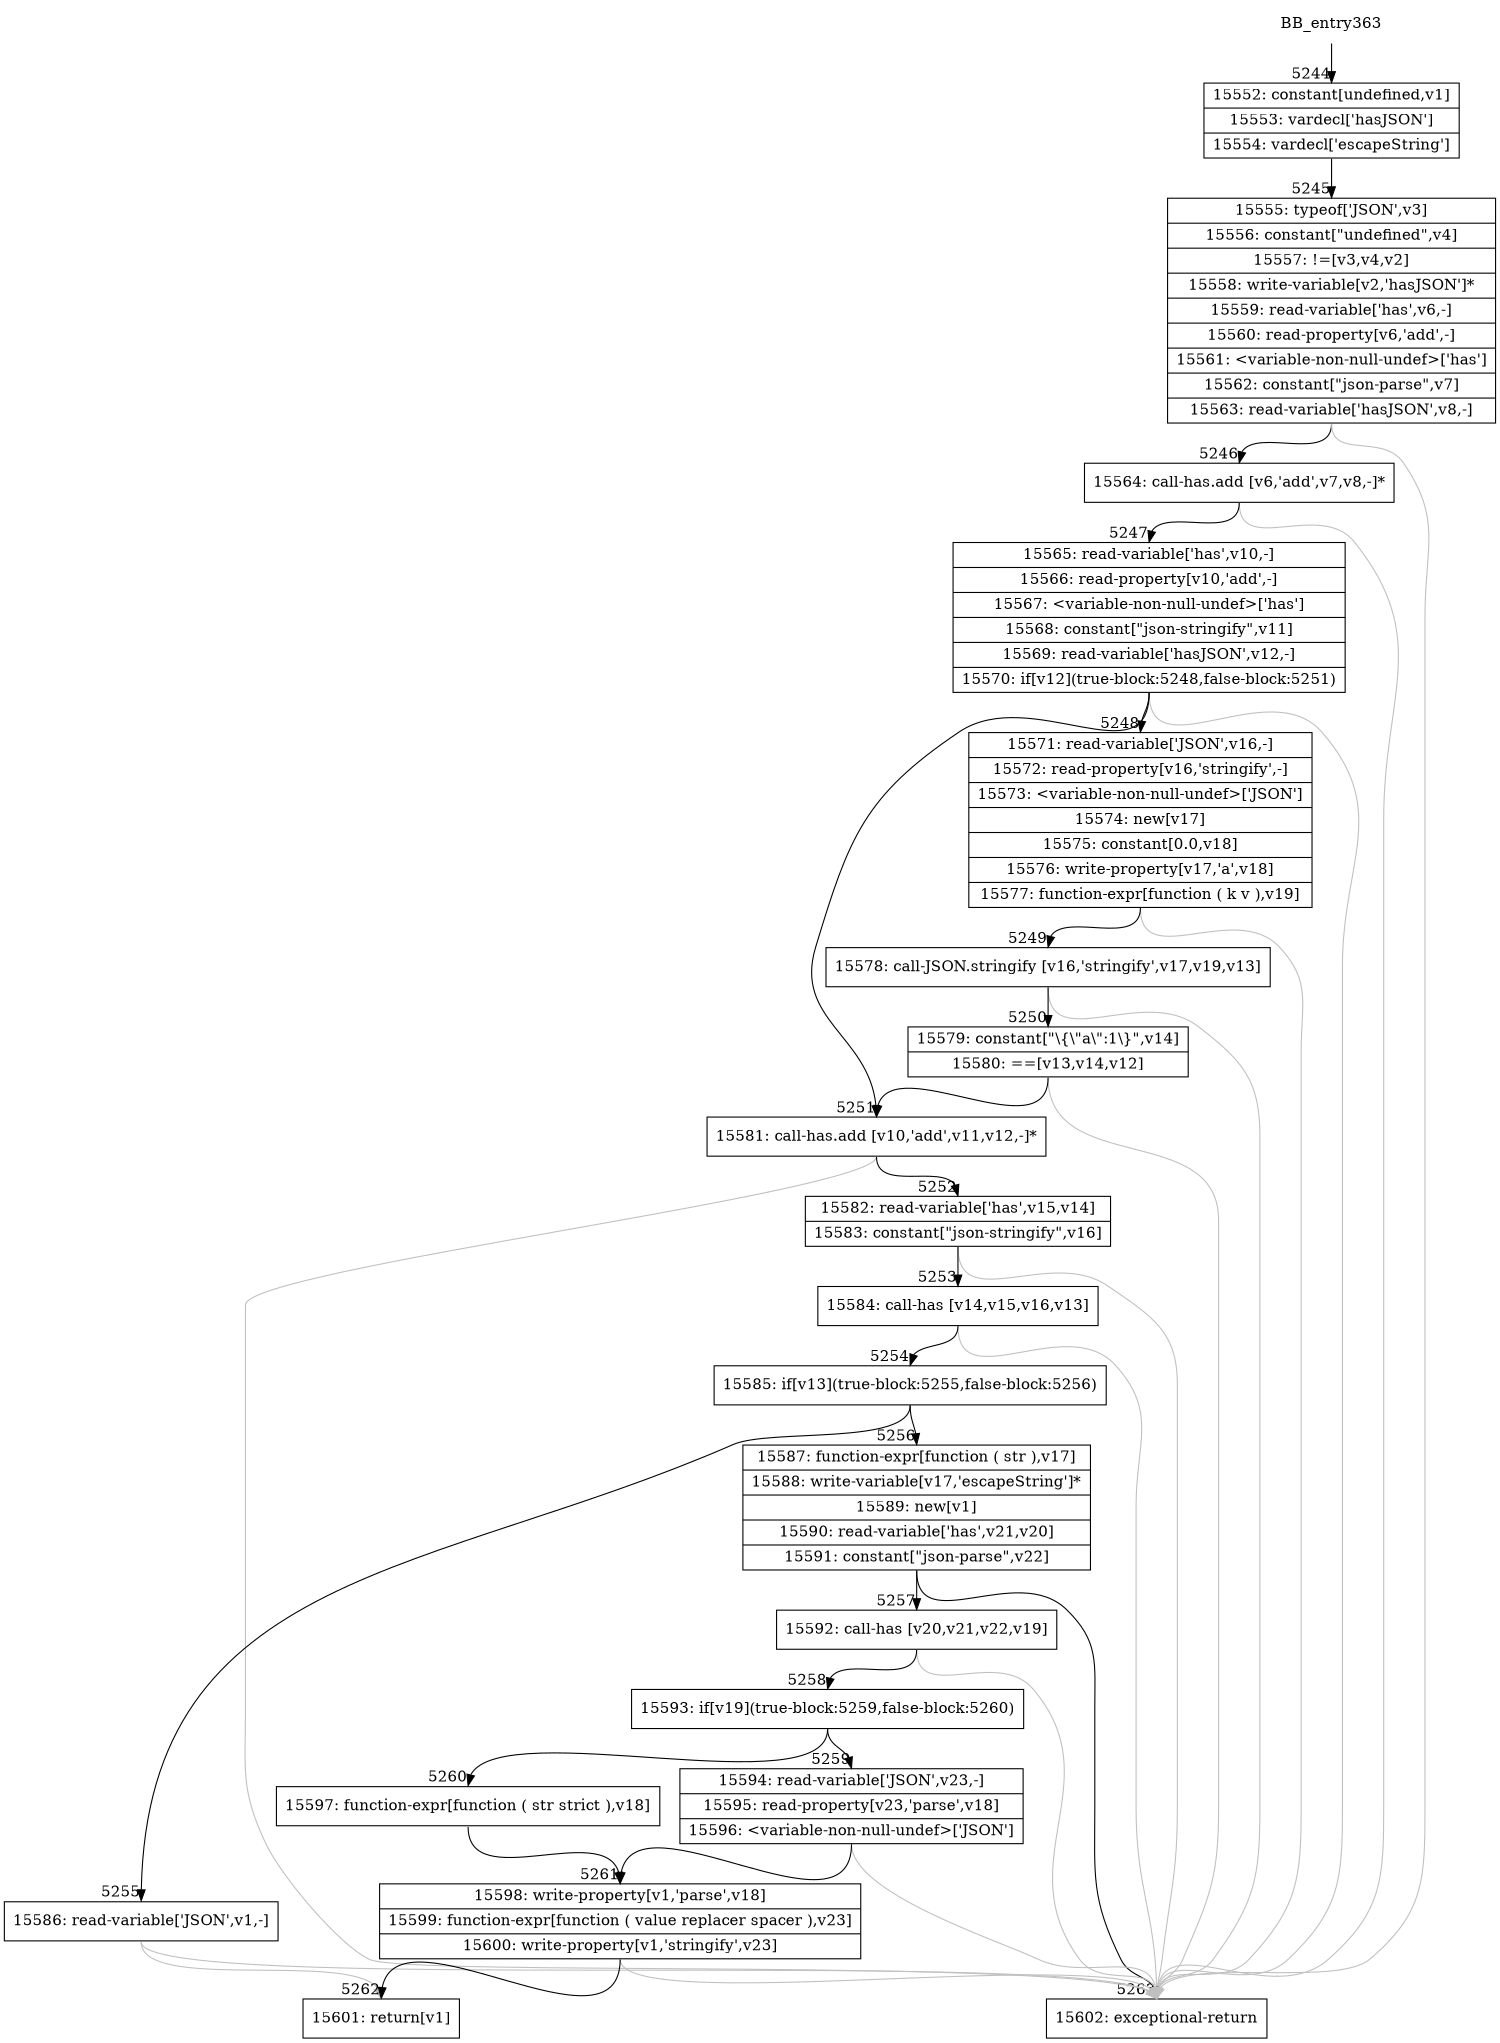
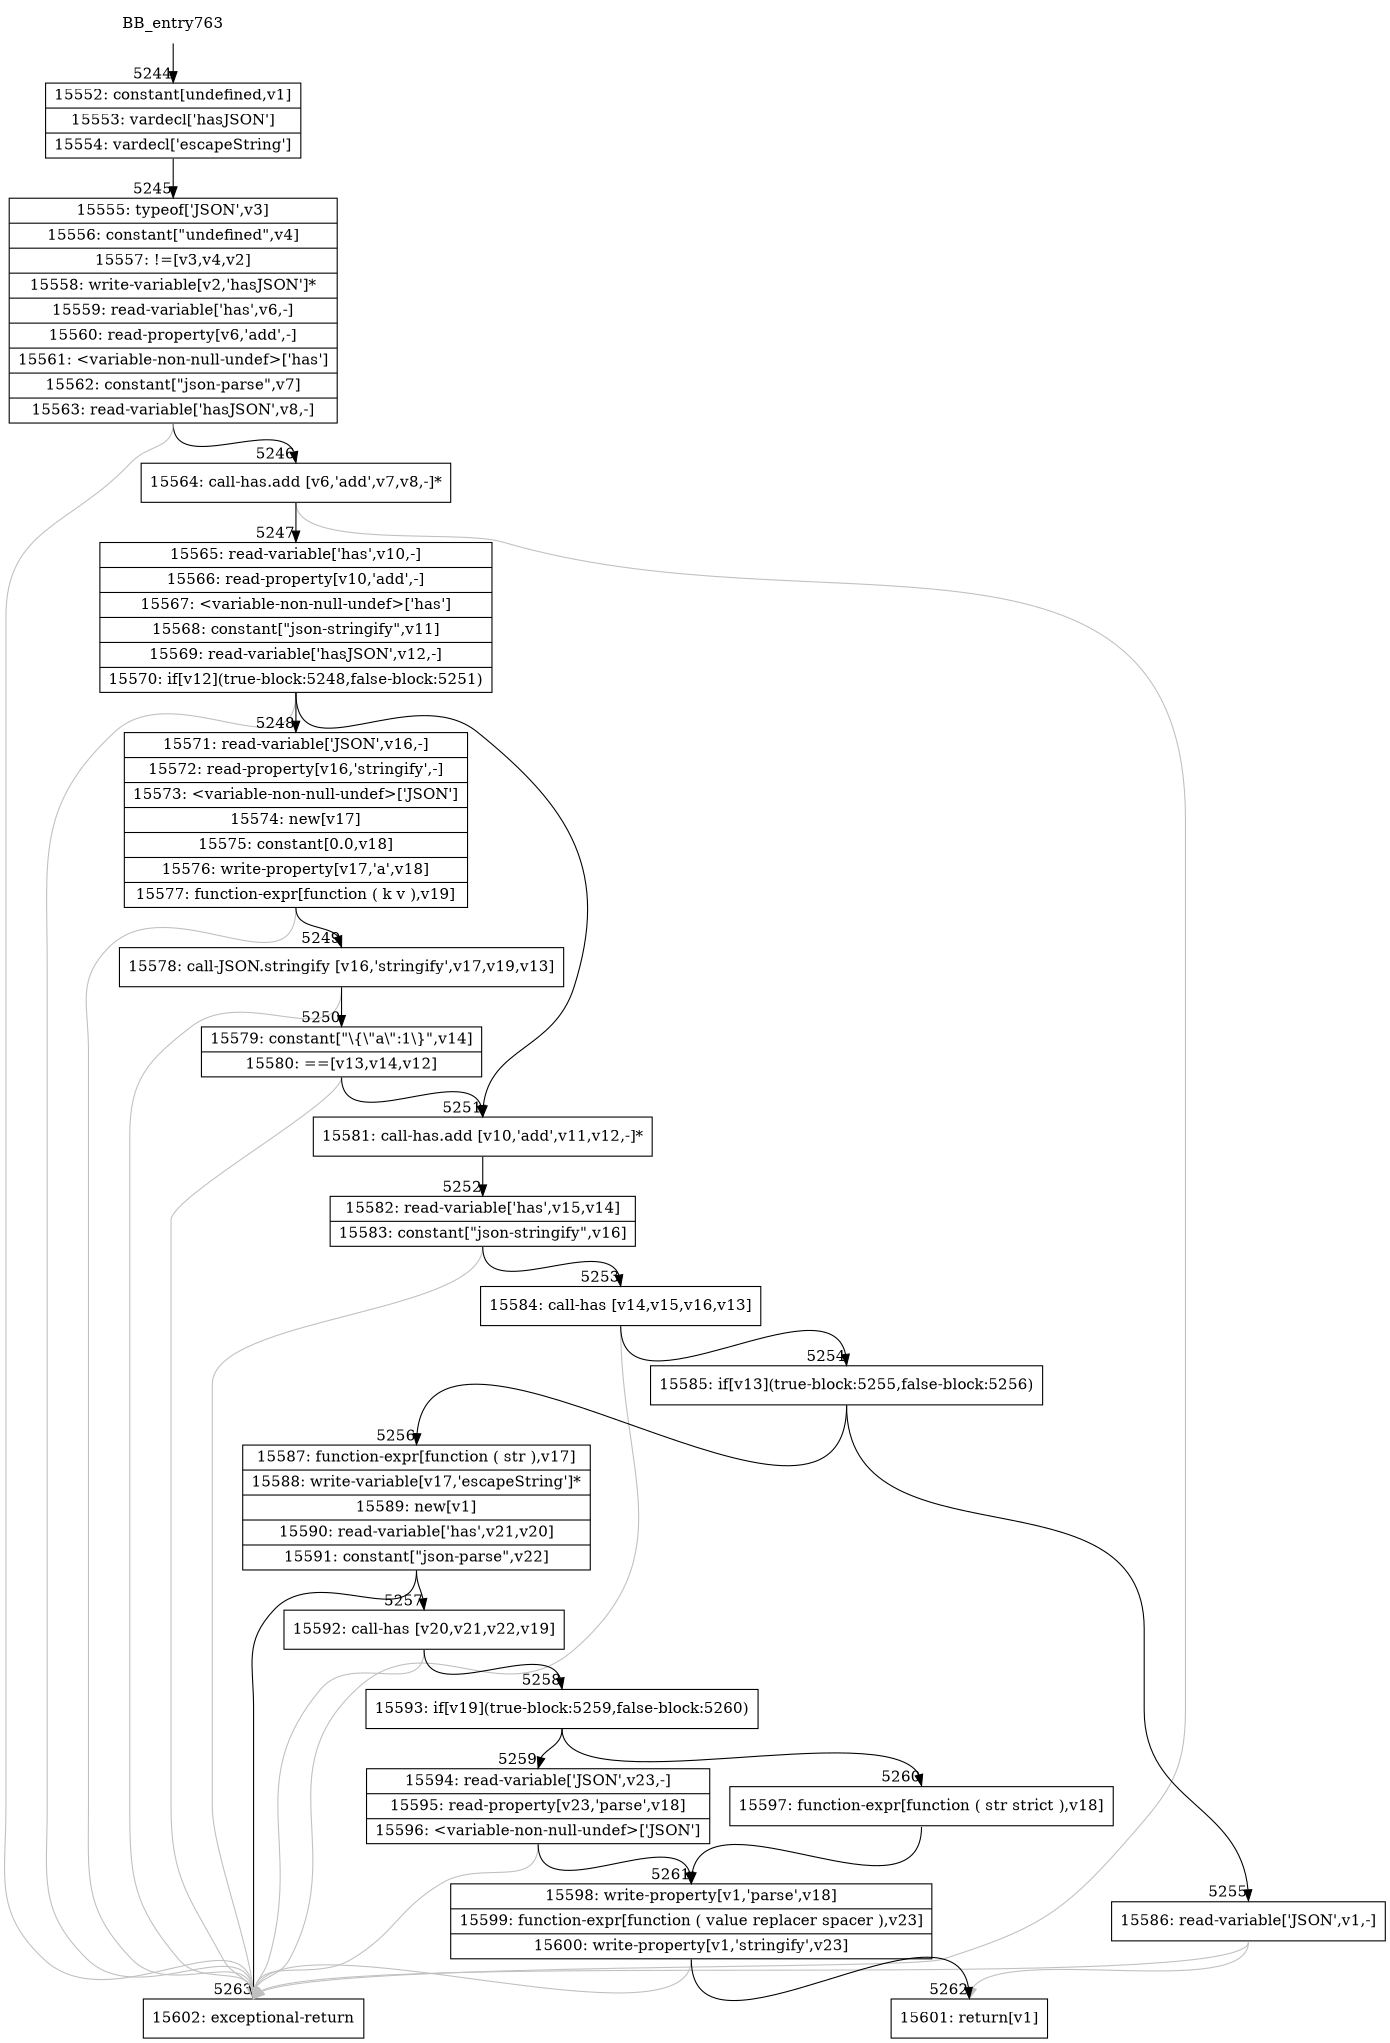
(1332, 24) -> (173, 24)
(245, 1719) -> none
